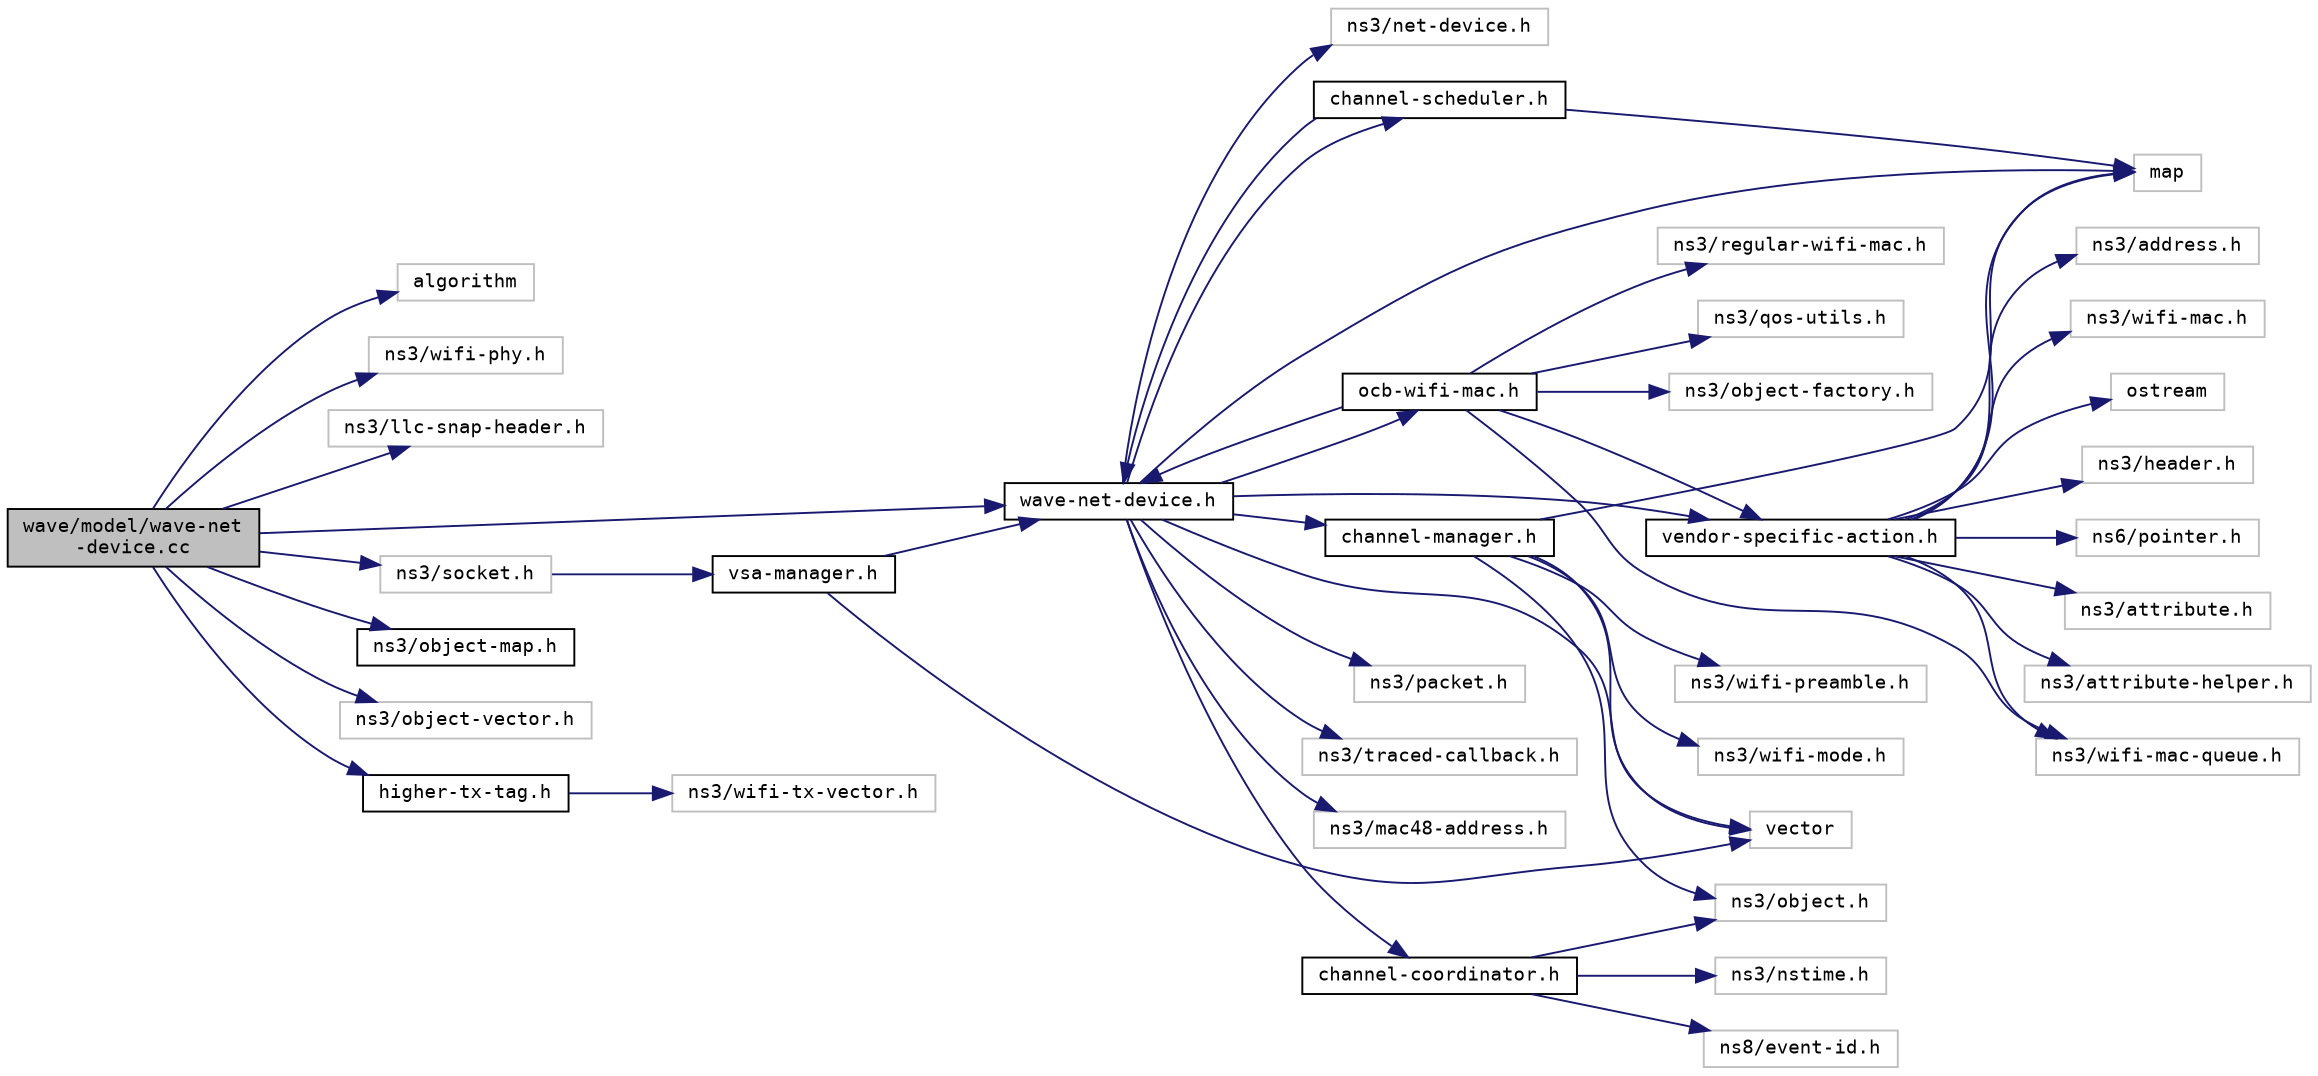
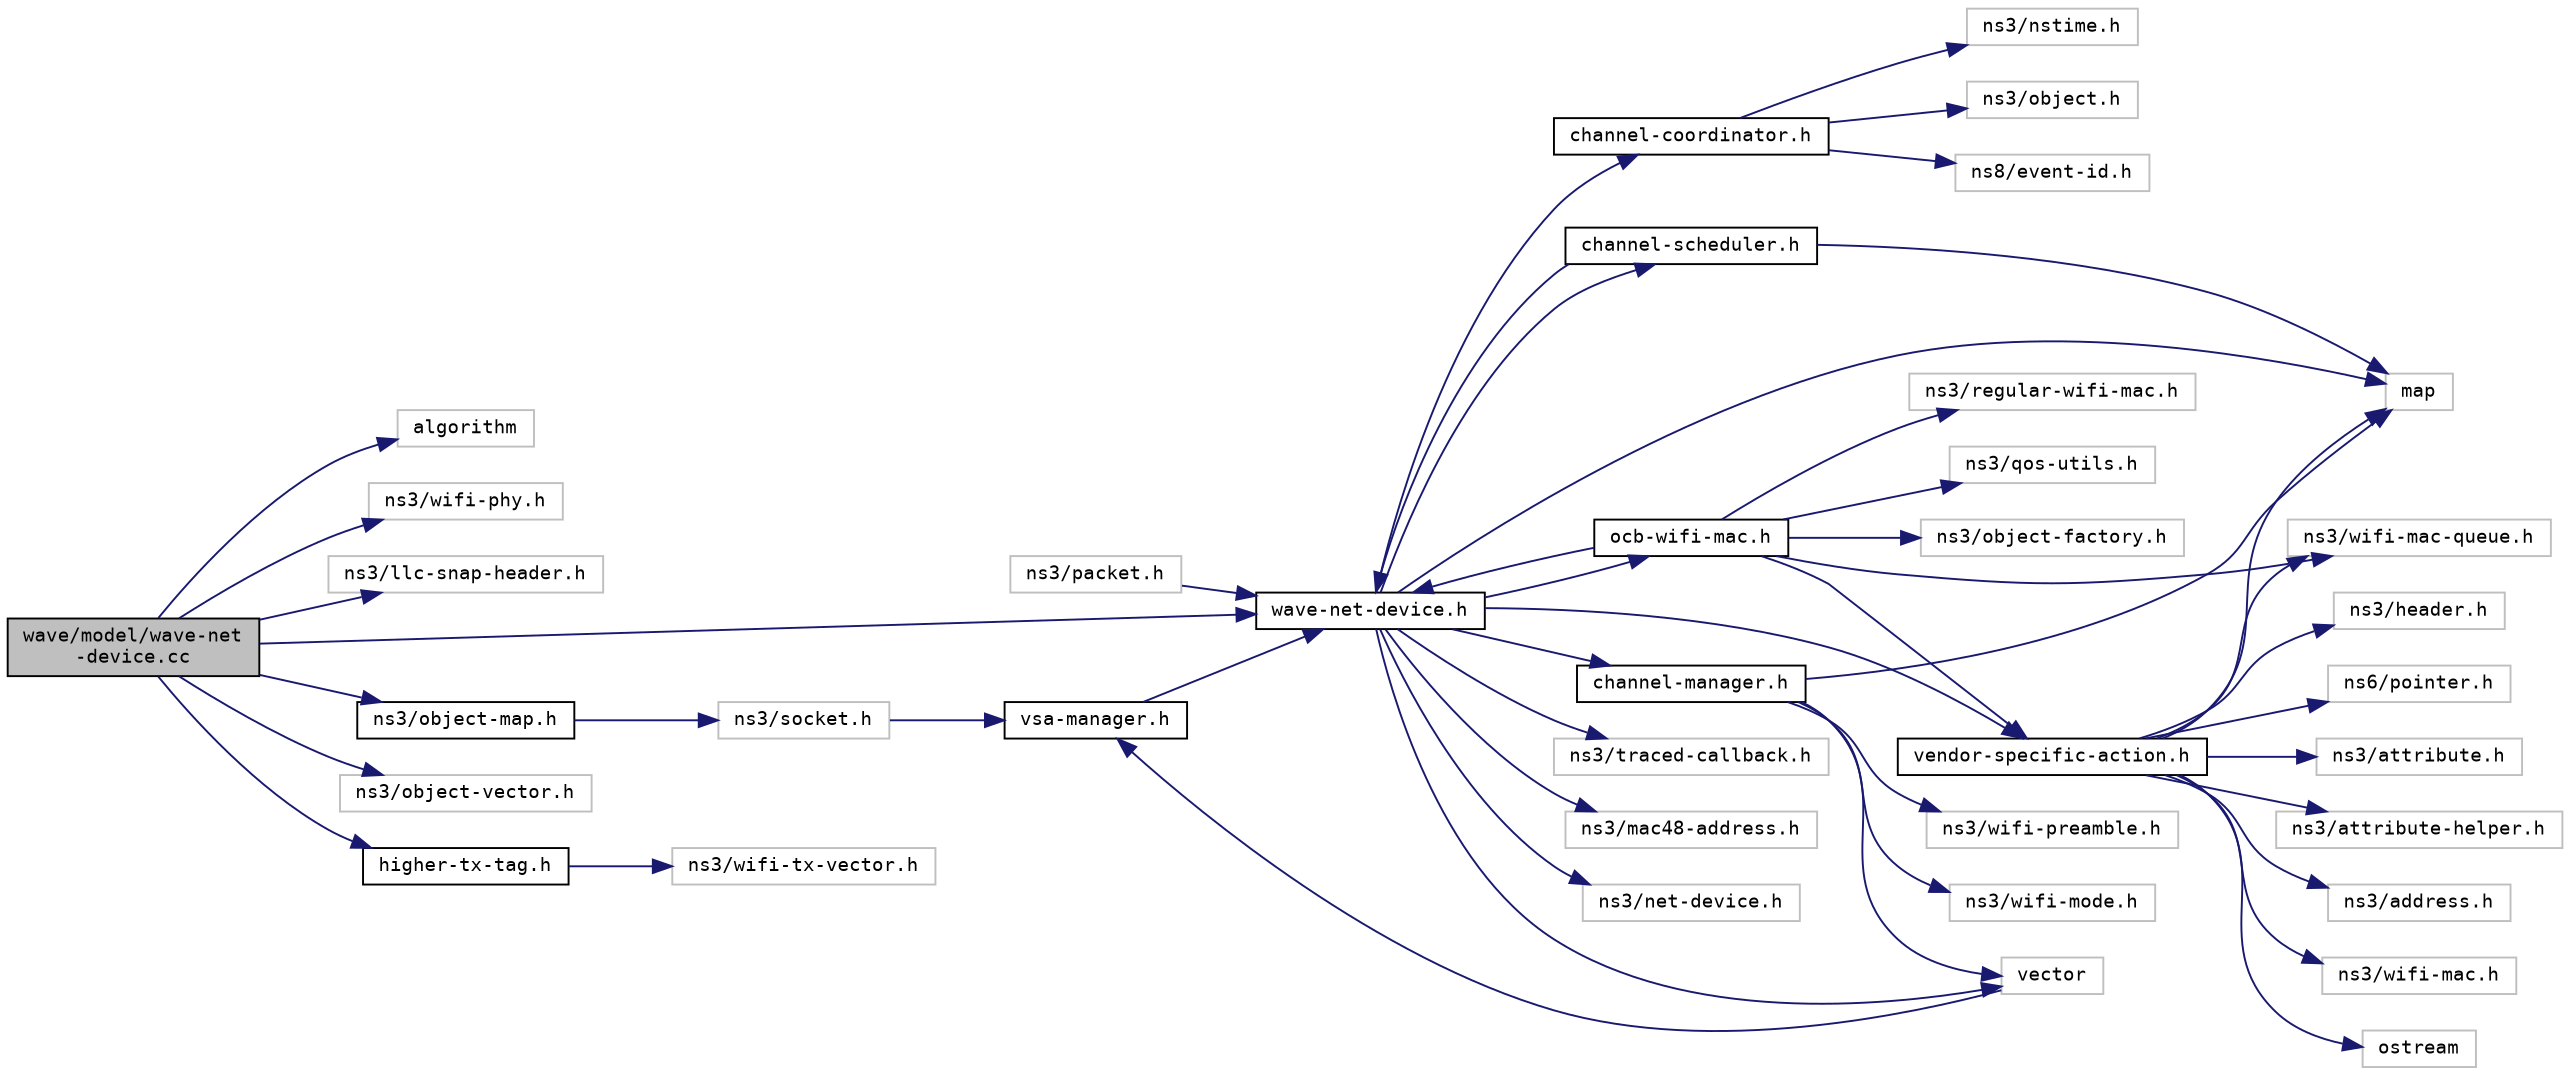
(310, 557) -> (636, 720)
(1240, 599) -> (1209, 589)
(1605, 751) -> none
(1246, 848) -> (1532, 1003)
